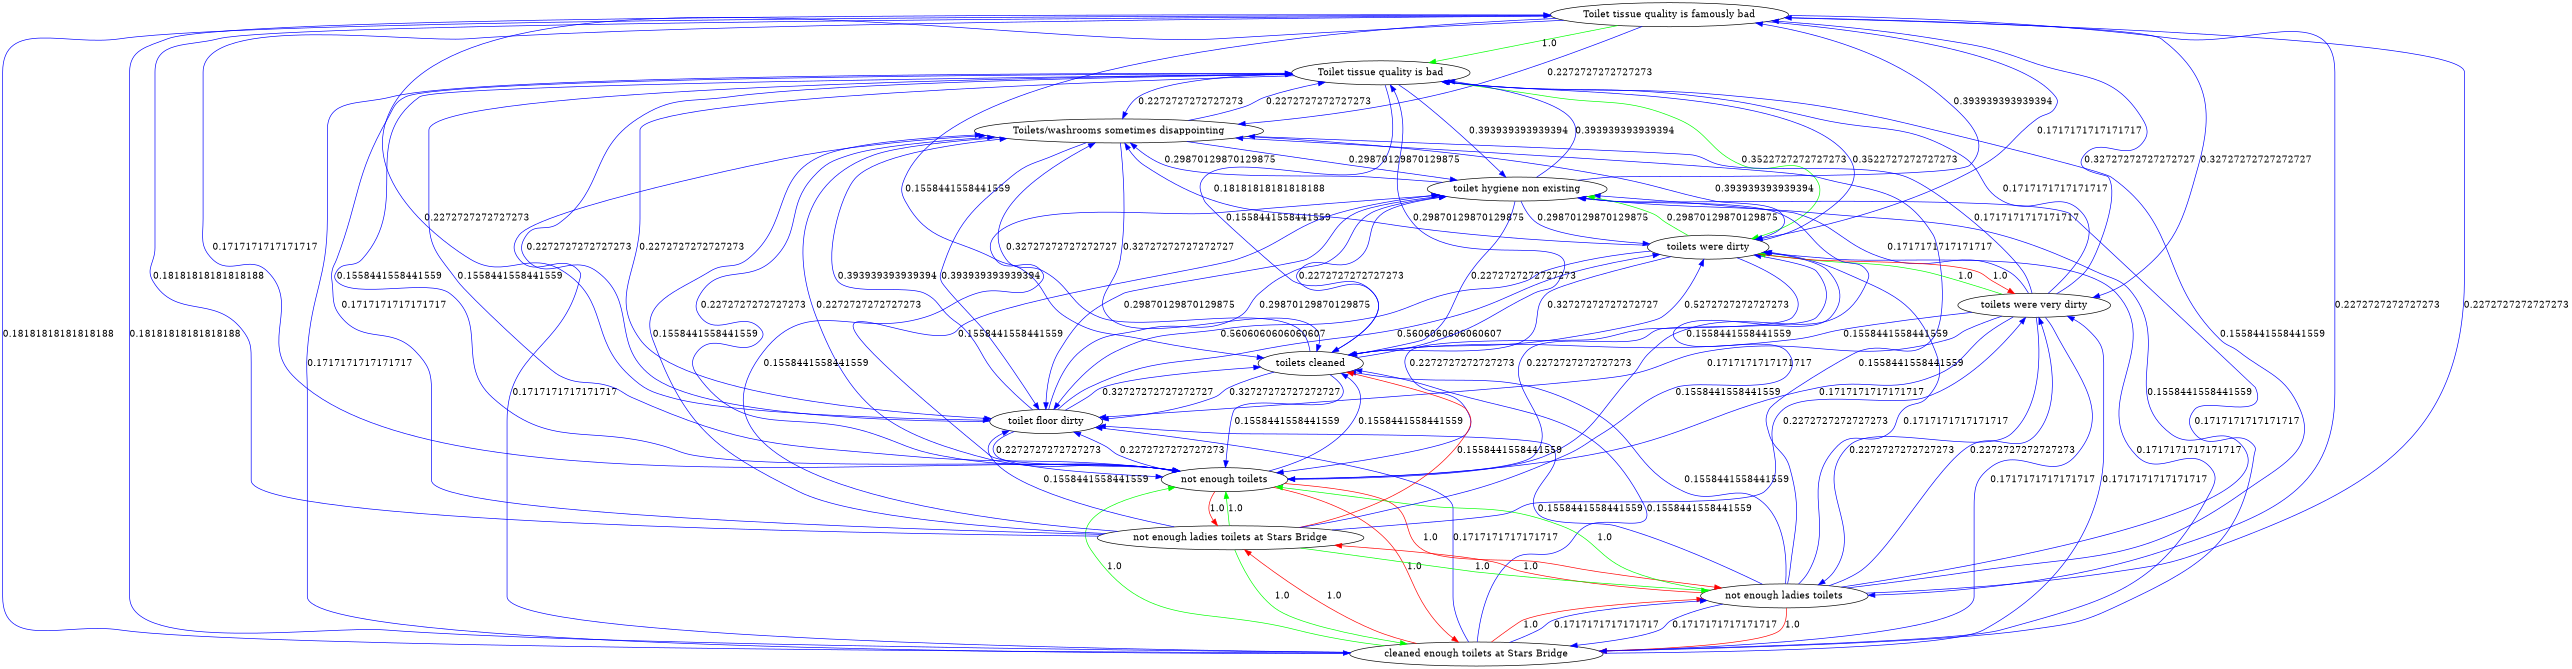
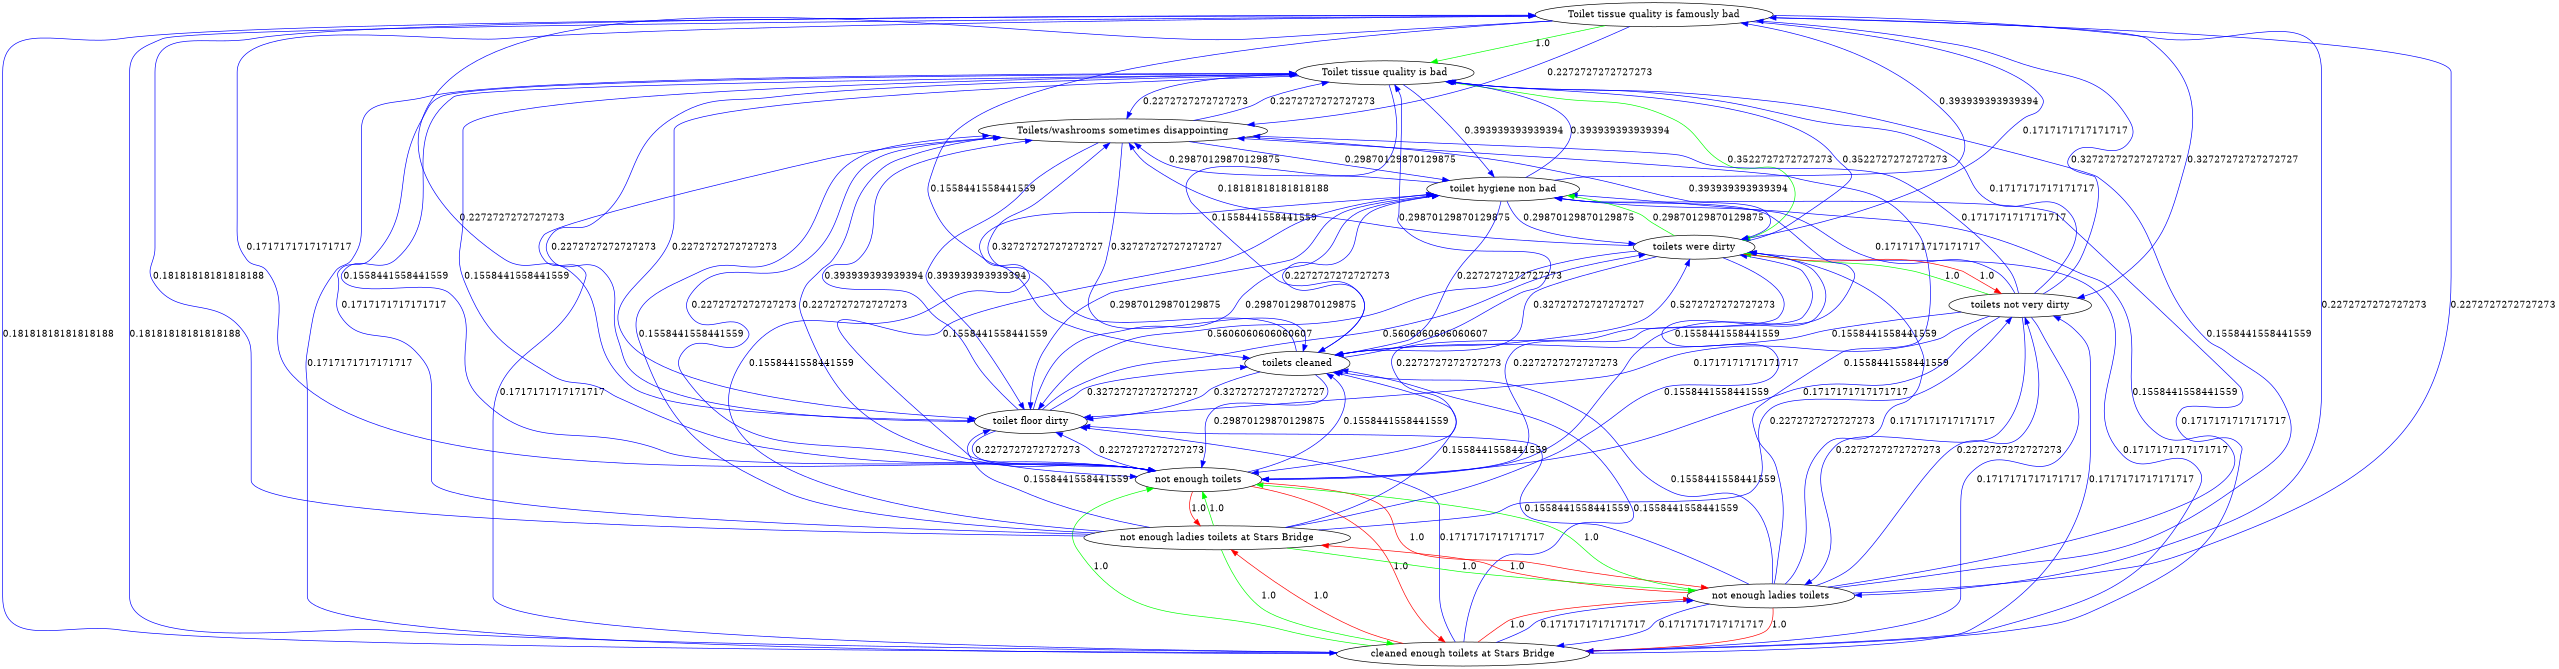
(1517, 189) -> (1503, 189)
(2034, 305) -> (2020, 305)
(1287, 422) -> (1270, 422)
(1451, 454) -> (1436, 454)
